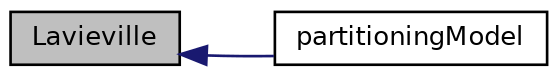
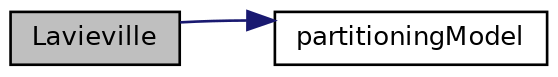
(240, 56) -> (214, 21)
